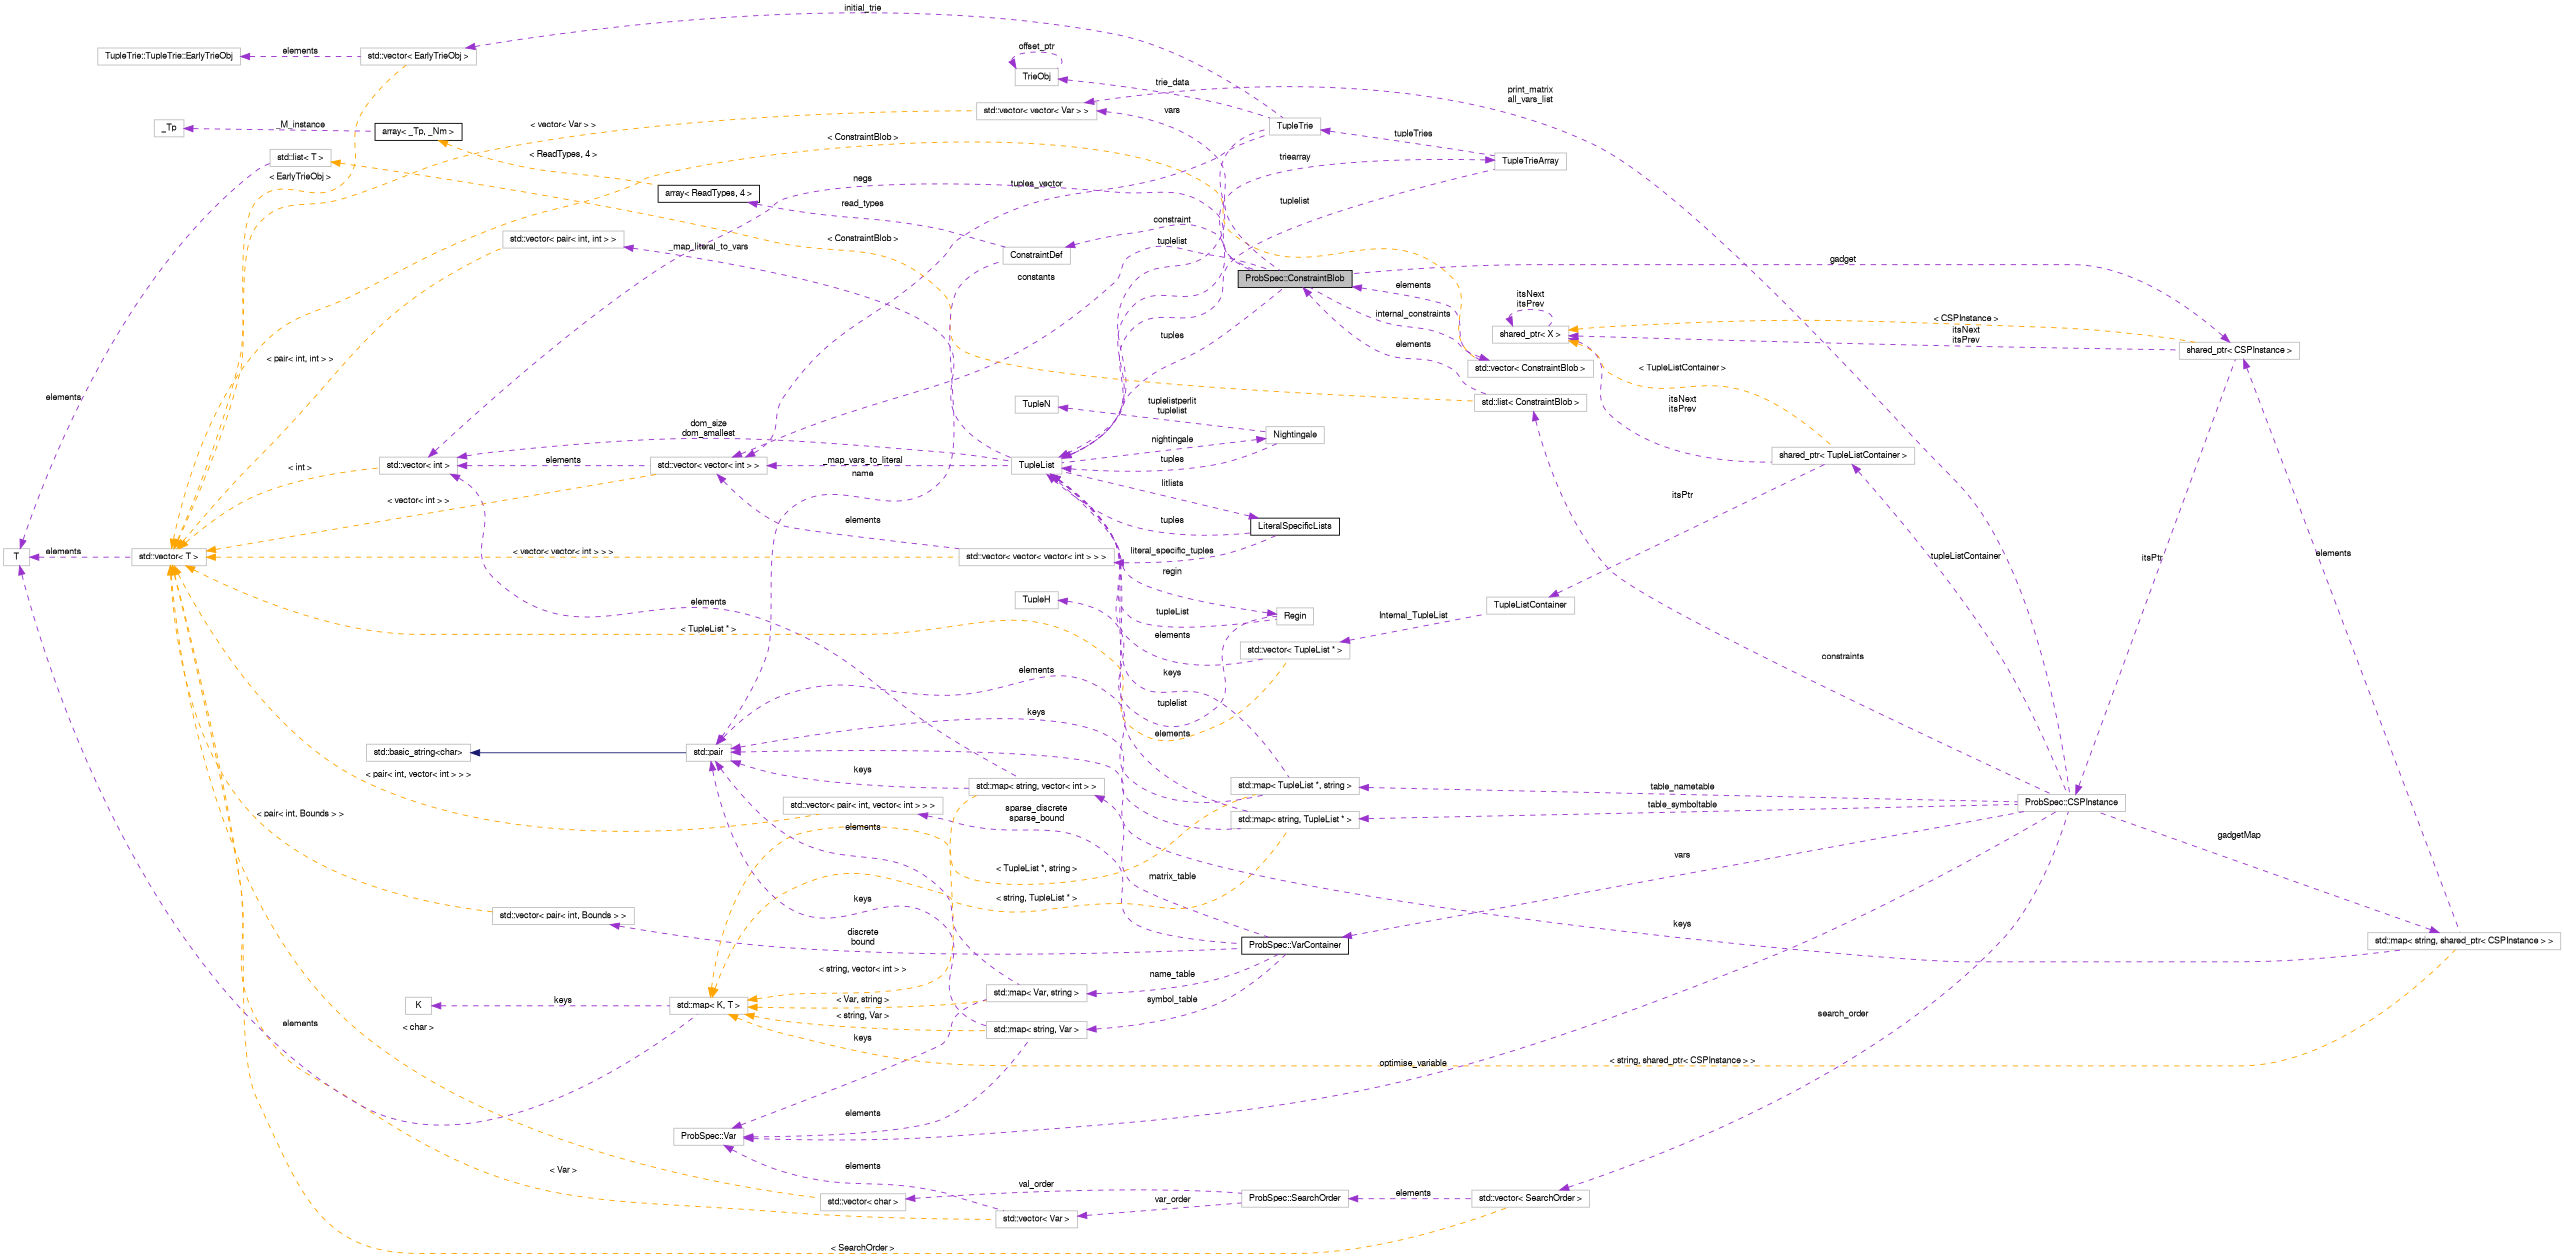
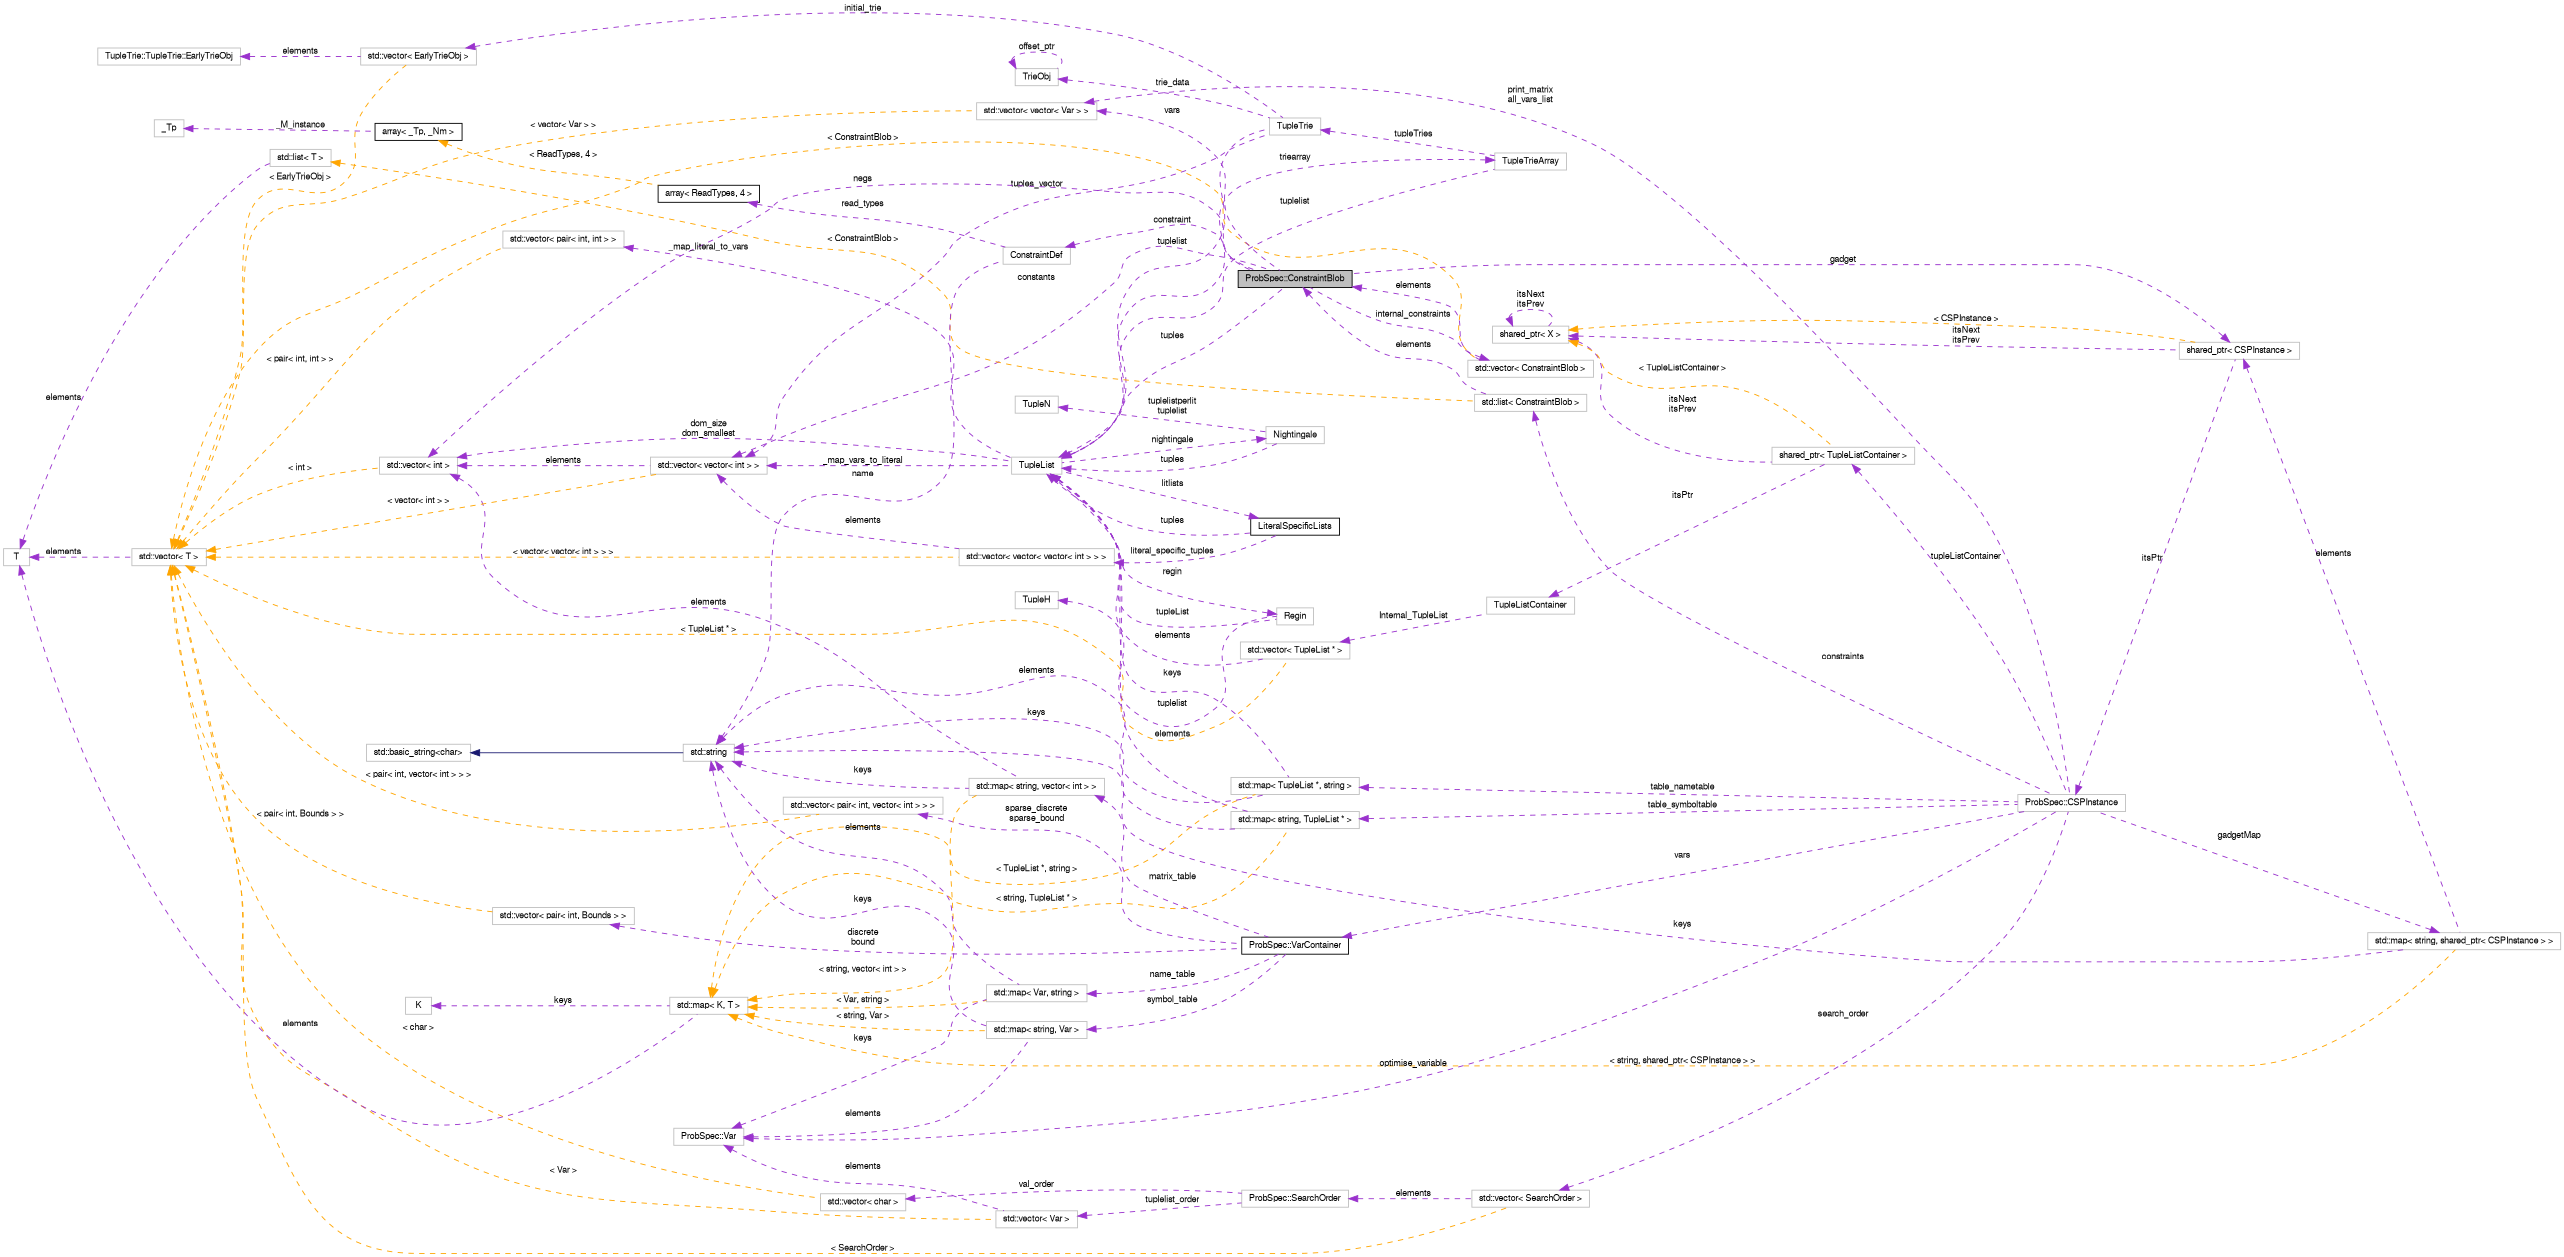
(709, 753) -> (709, 753)
(1173, 1200) -> (1173, 1200)
